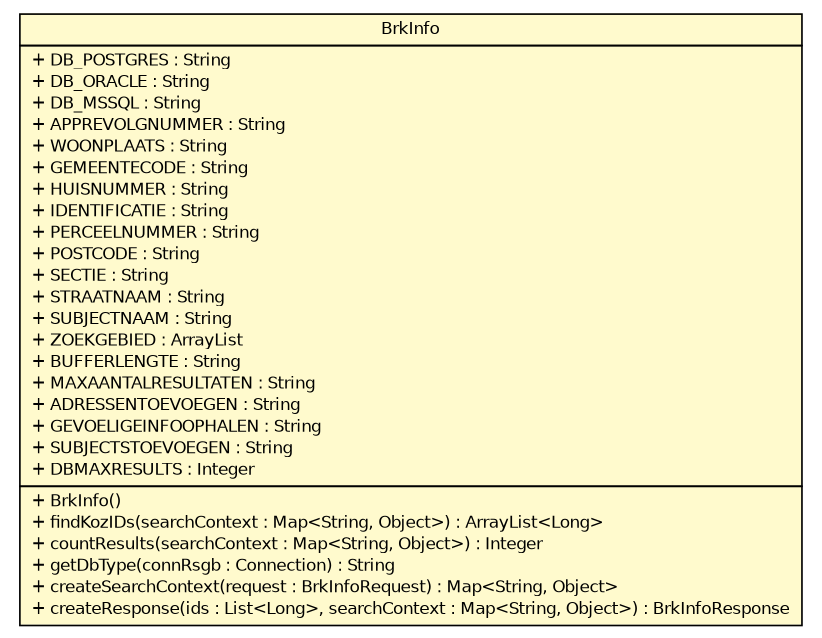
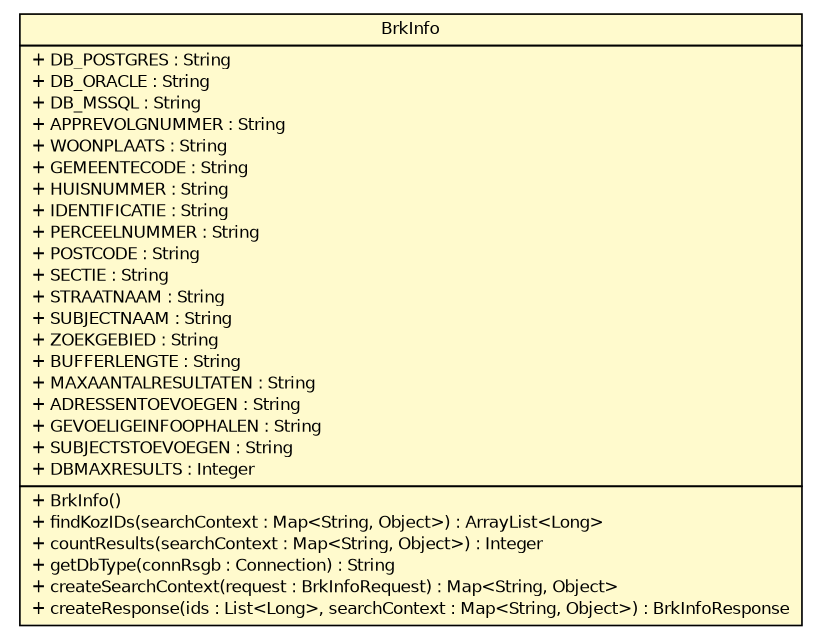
(138, 341) -> (125, 341)
